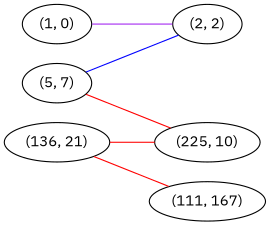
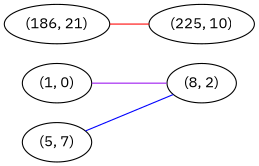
(207, 24) -> (202, 83)
(128, 111) -> none
(57, 142) -> (57, 24)
(207, 201) -> none
